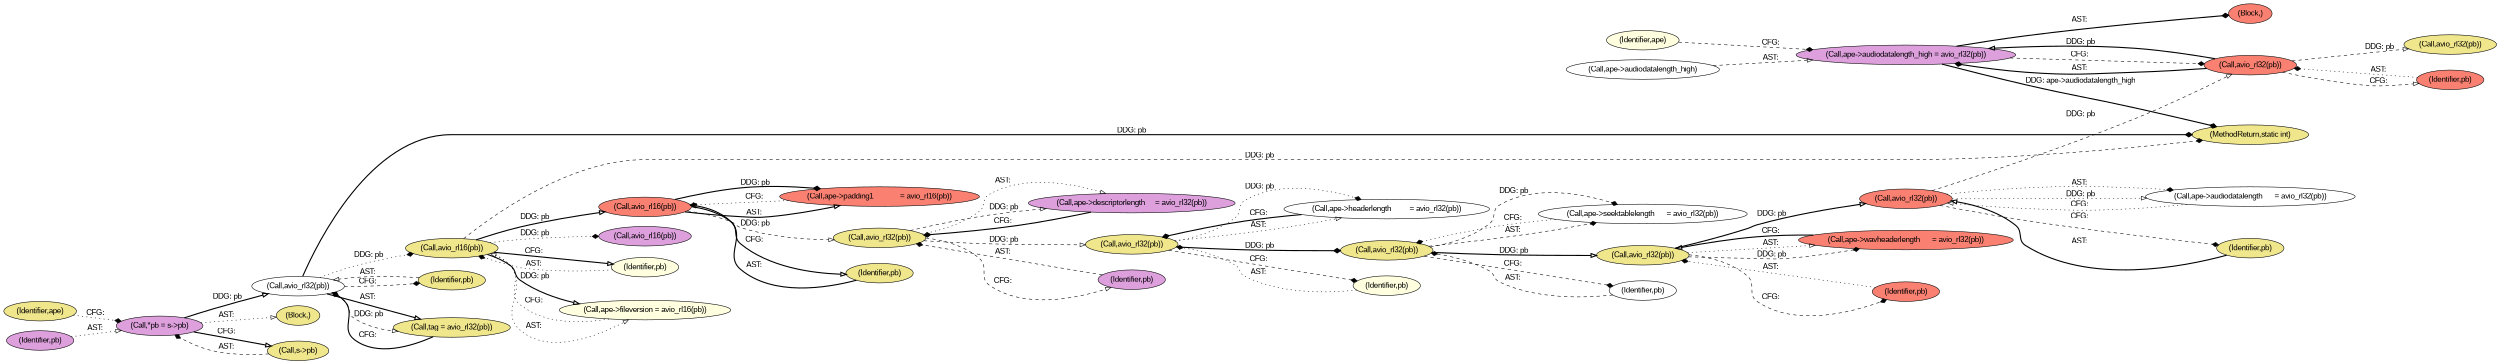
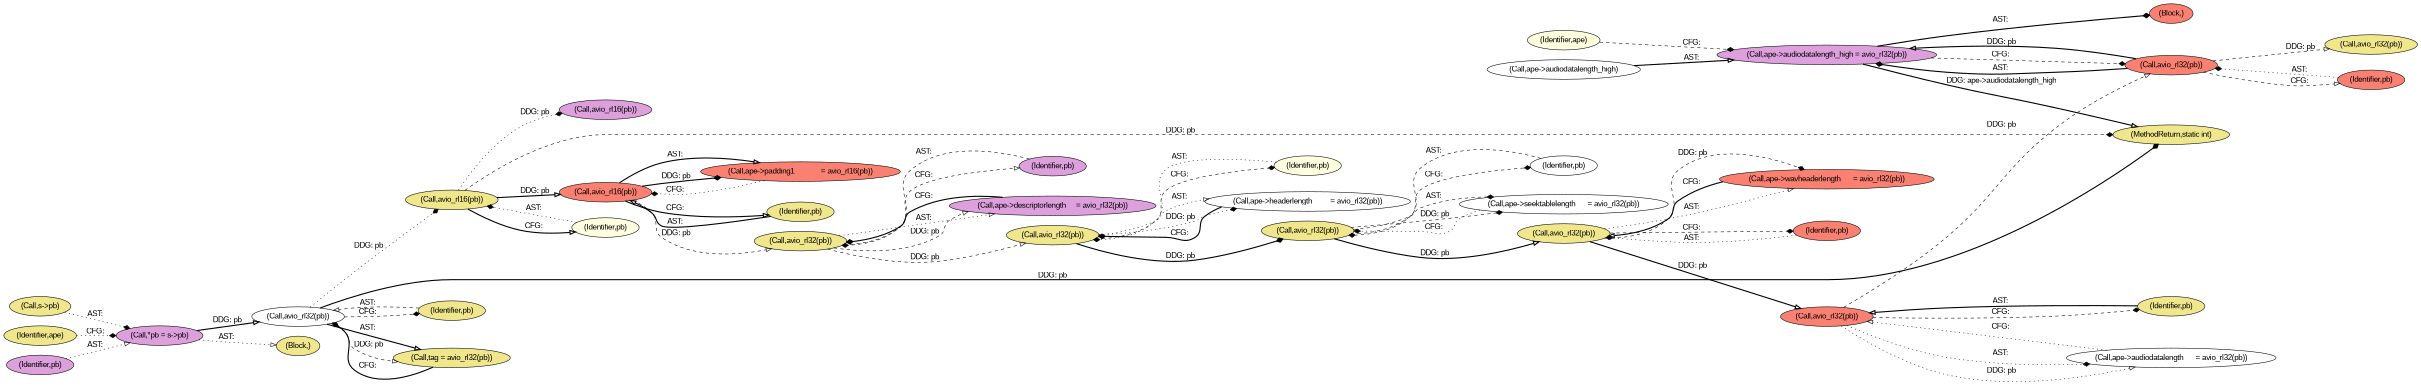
(1760, 63) -> (1681, 63)
(2076, 96) -> (1997, 96)
(645, 310) -> none
(230, 338) -> none
(224, 353) -> (94, 319)
